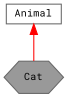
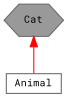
(34, 48) -> (34, 60)
